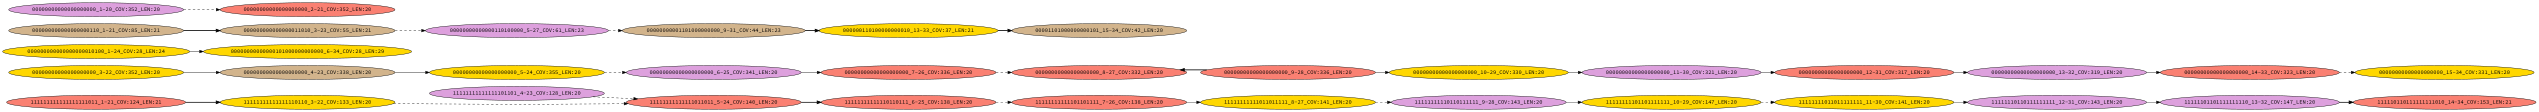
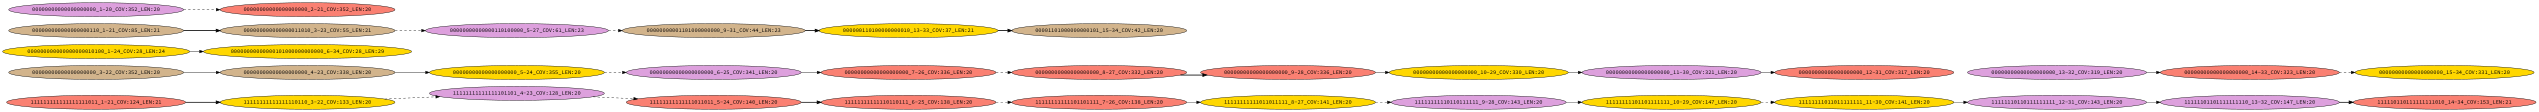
(1196, 70) -> (1192, 75)
(96, 72) -> (96, 72)
(1959, 72) -> none
(509, 104) -> (410, 98)
